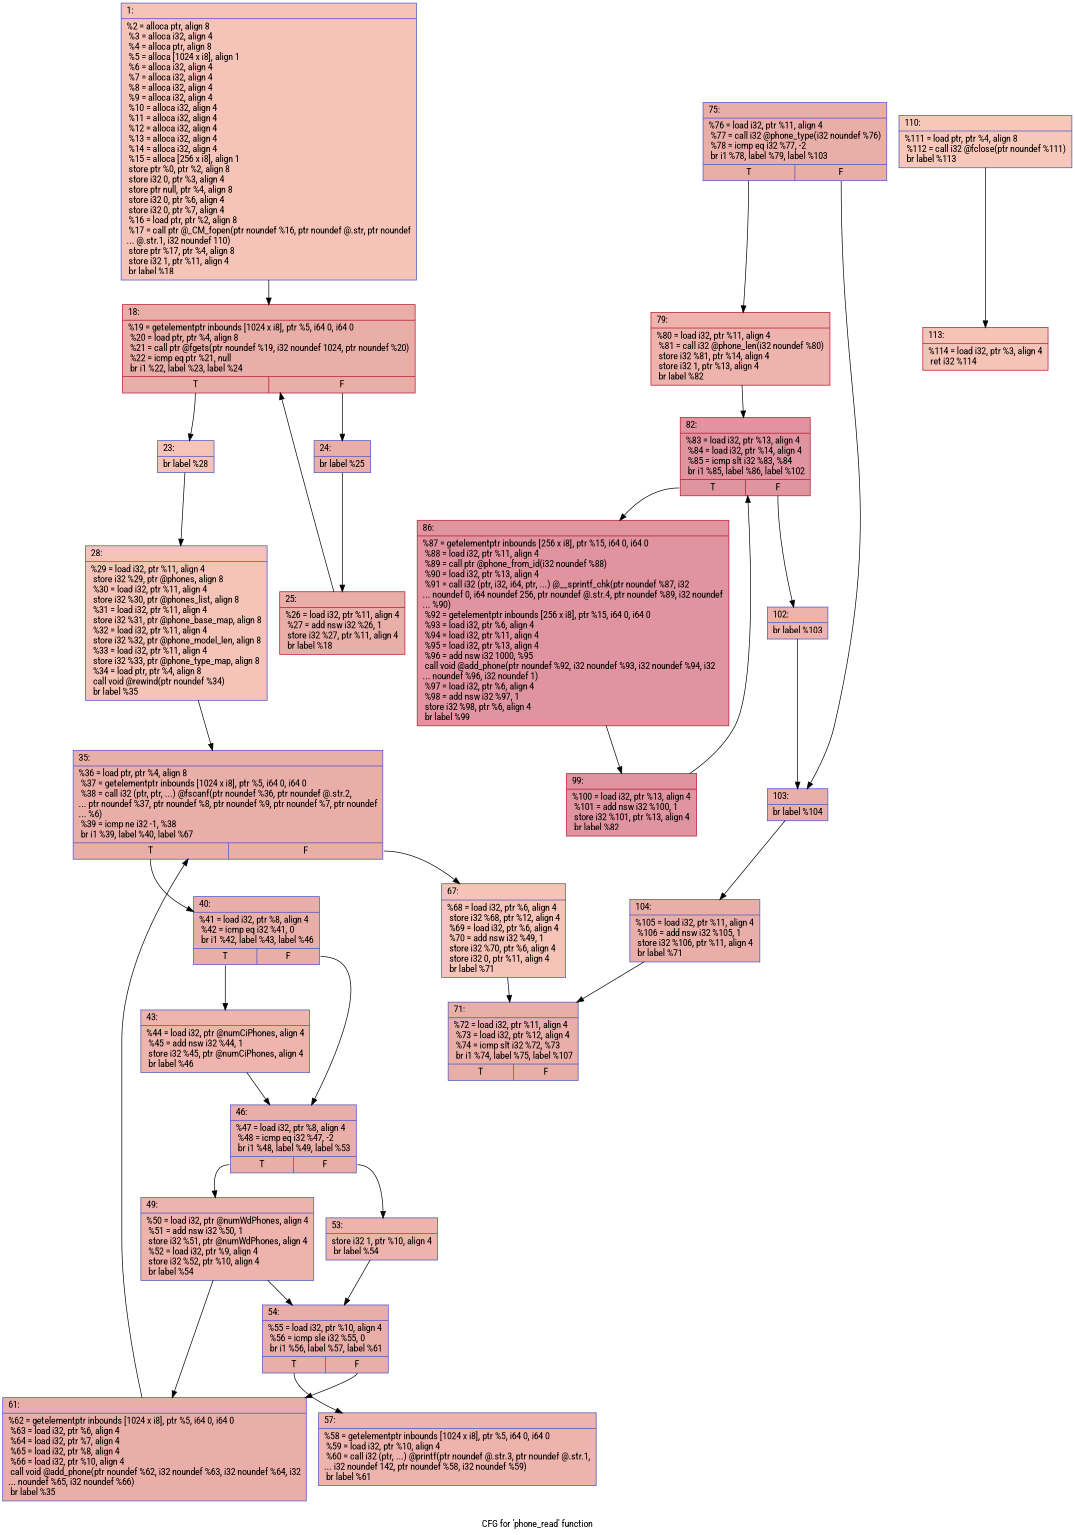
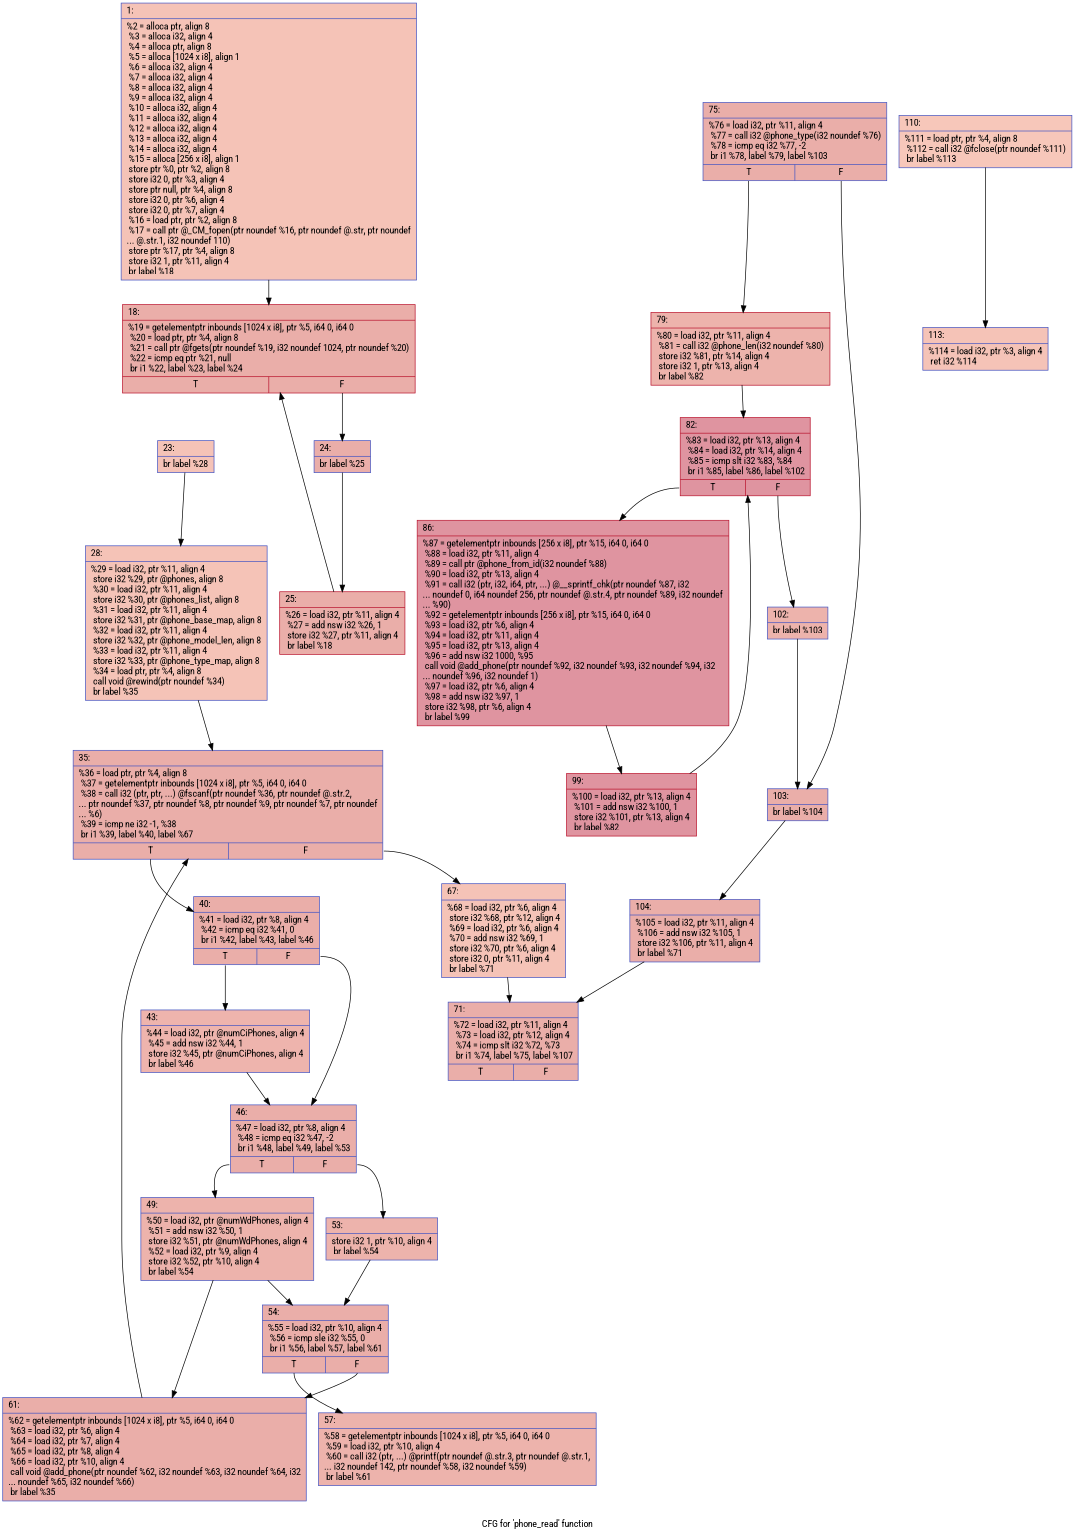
(985, 349) -> (985, 349)
(194, 414) -> none
(495, 938) -> (495, 938)
